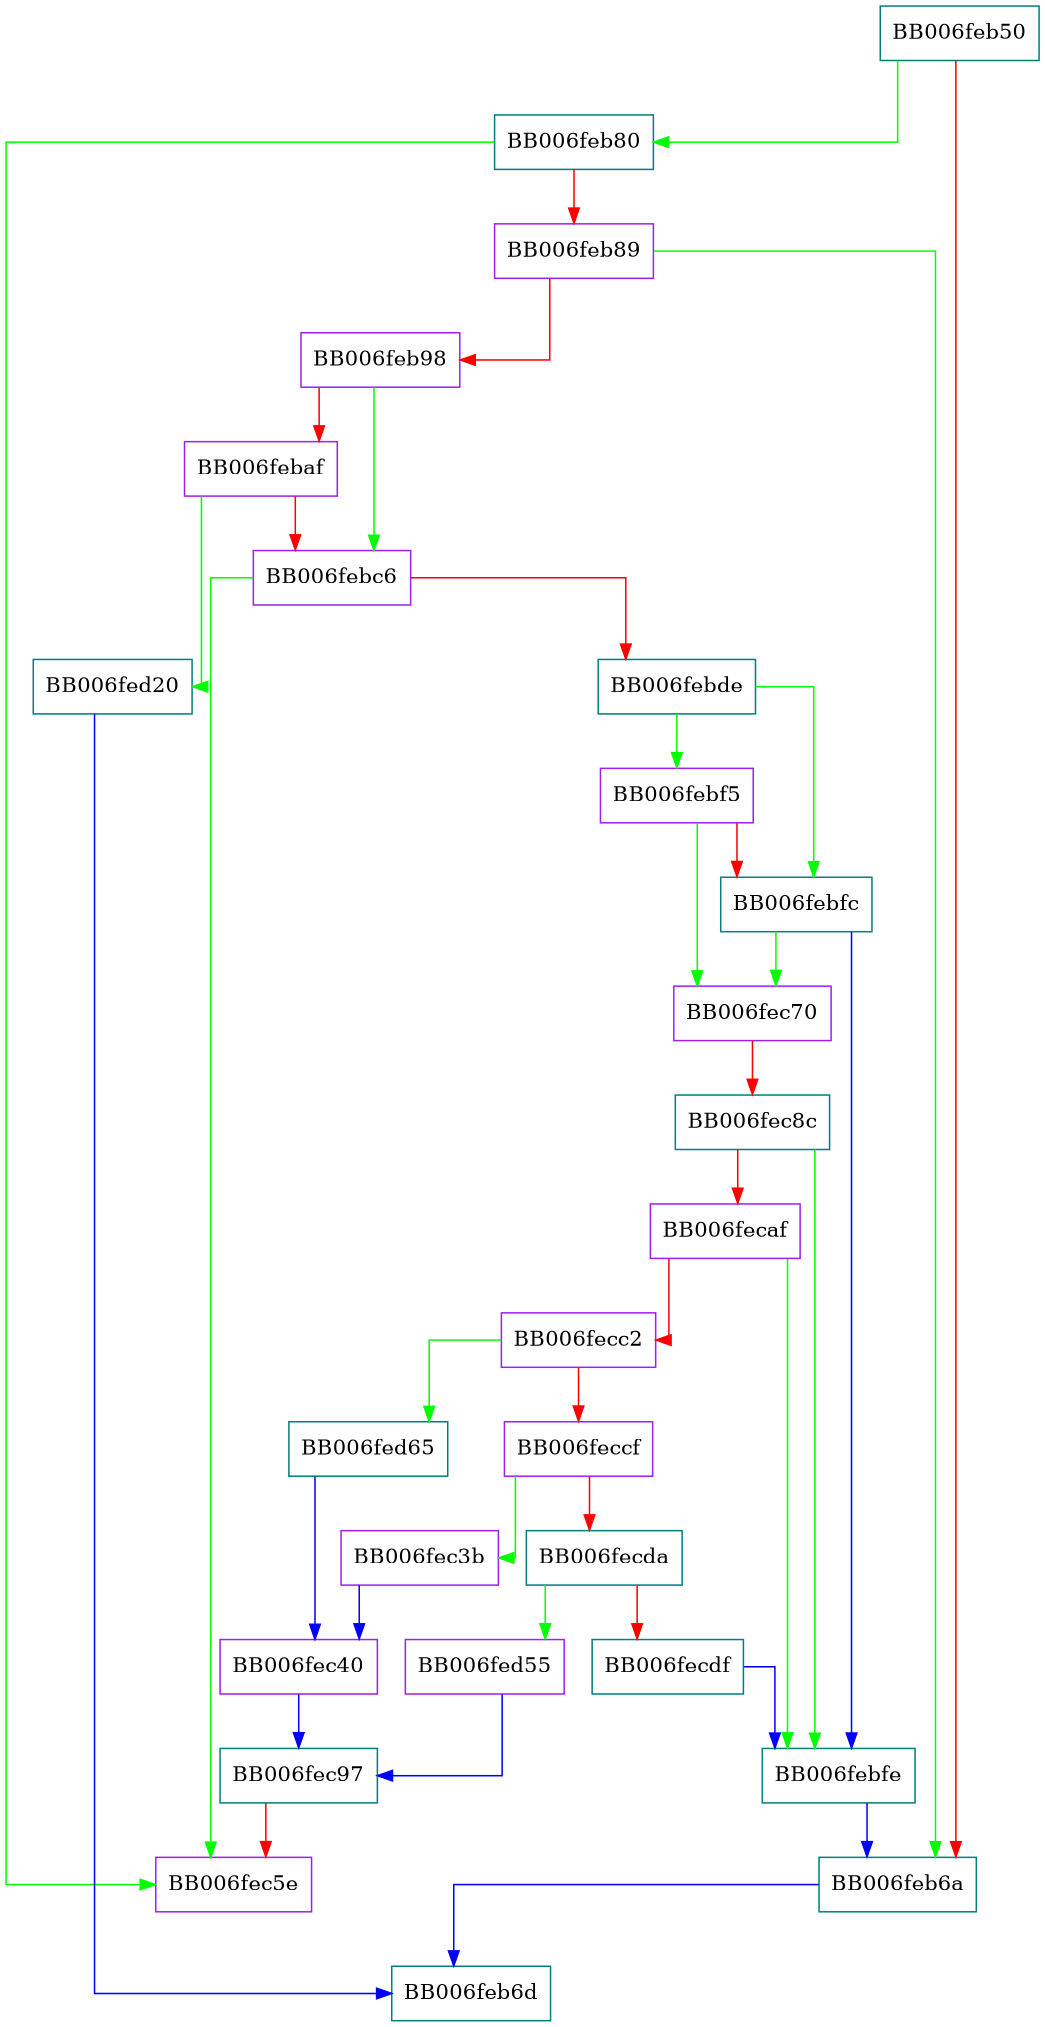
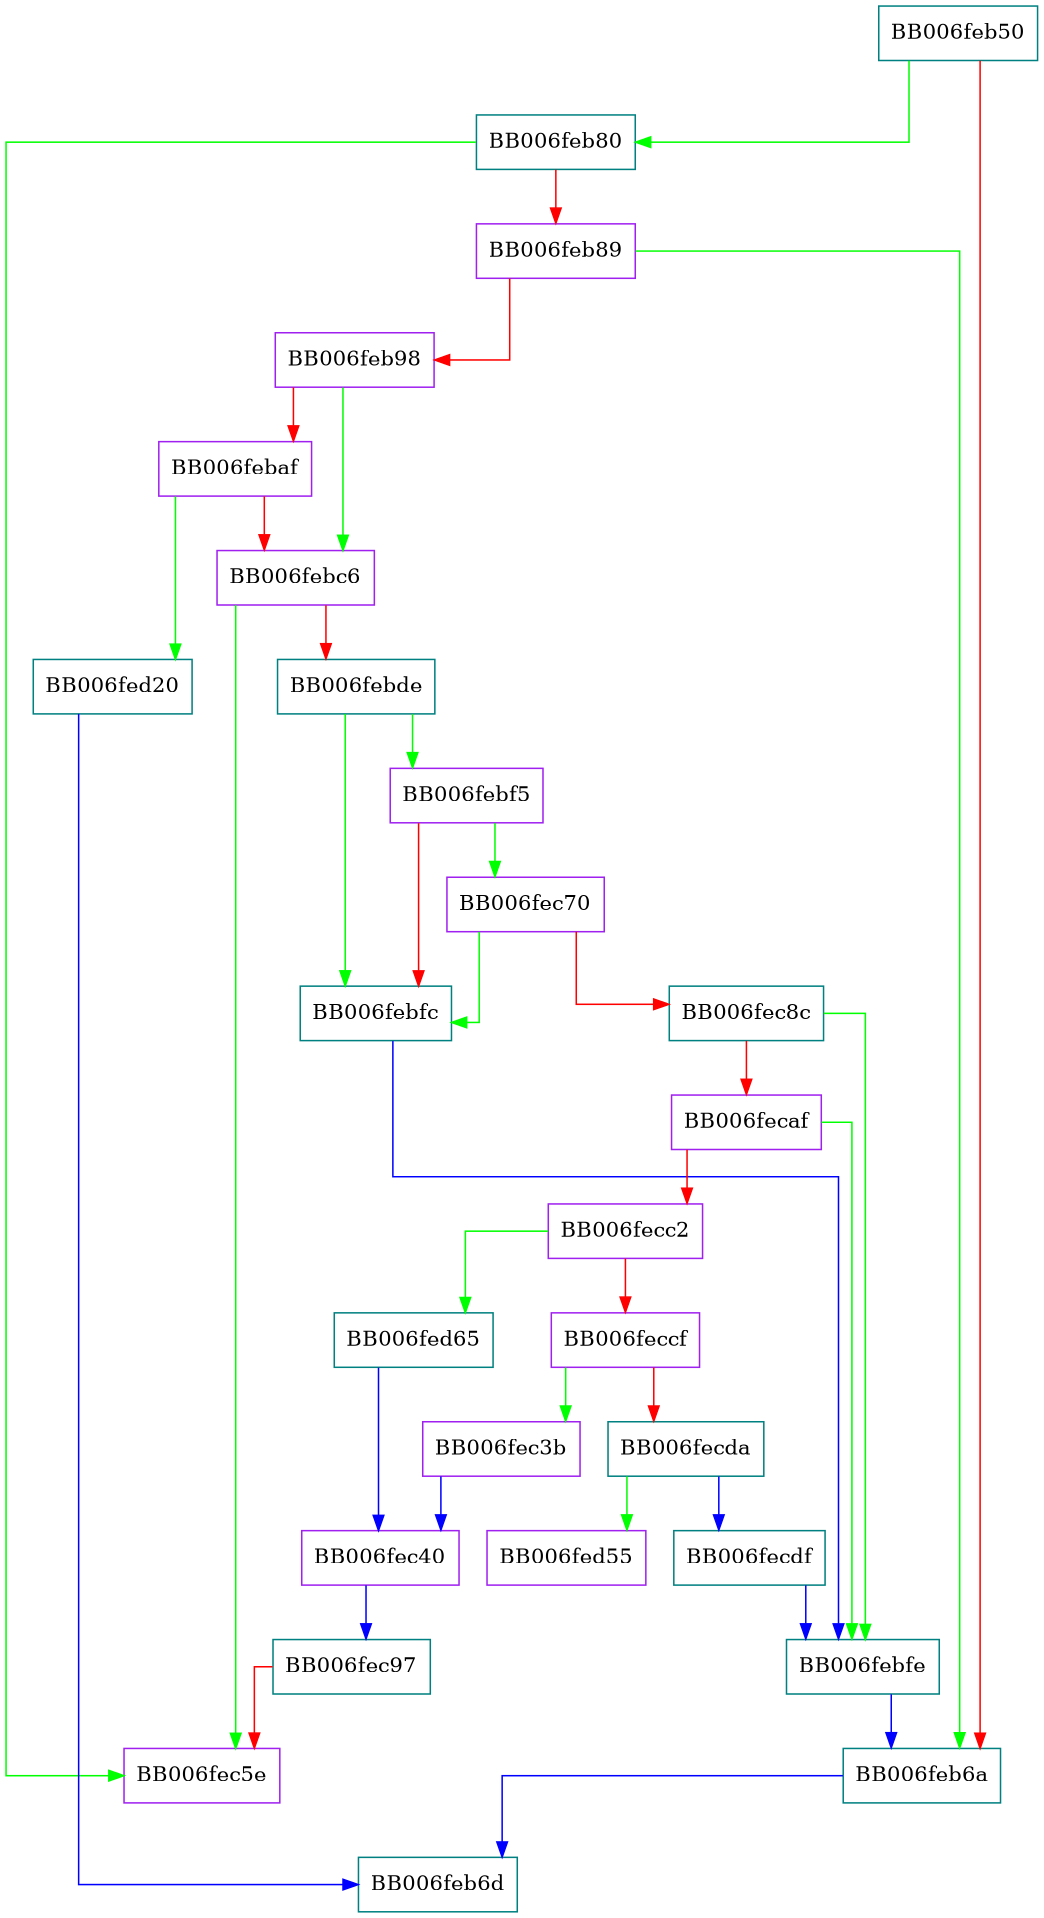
(776, 951) -> (479, 983)
(637, 1605) -> (719, 1496)
(488, 1776) -> none
